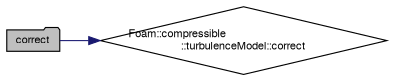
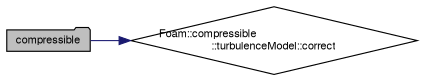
(33, 41) -> (48, 41)
